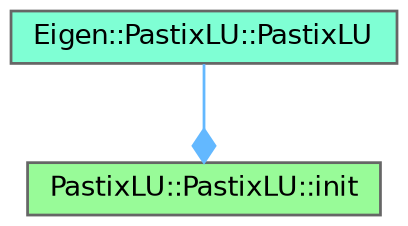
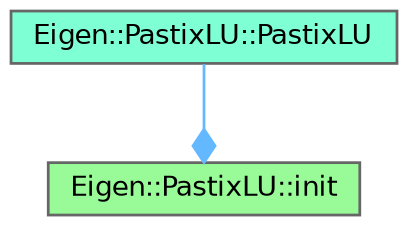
(204, 189) -> (204, 189)
